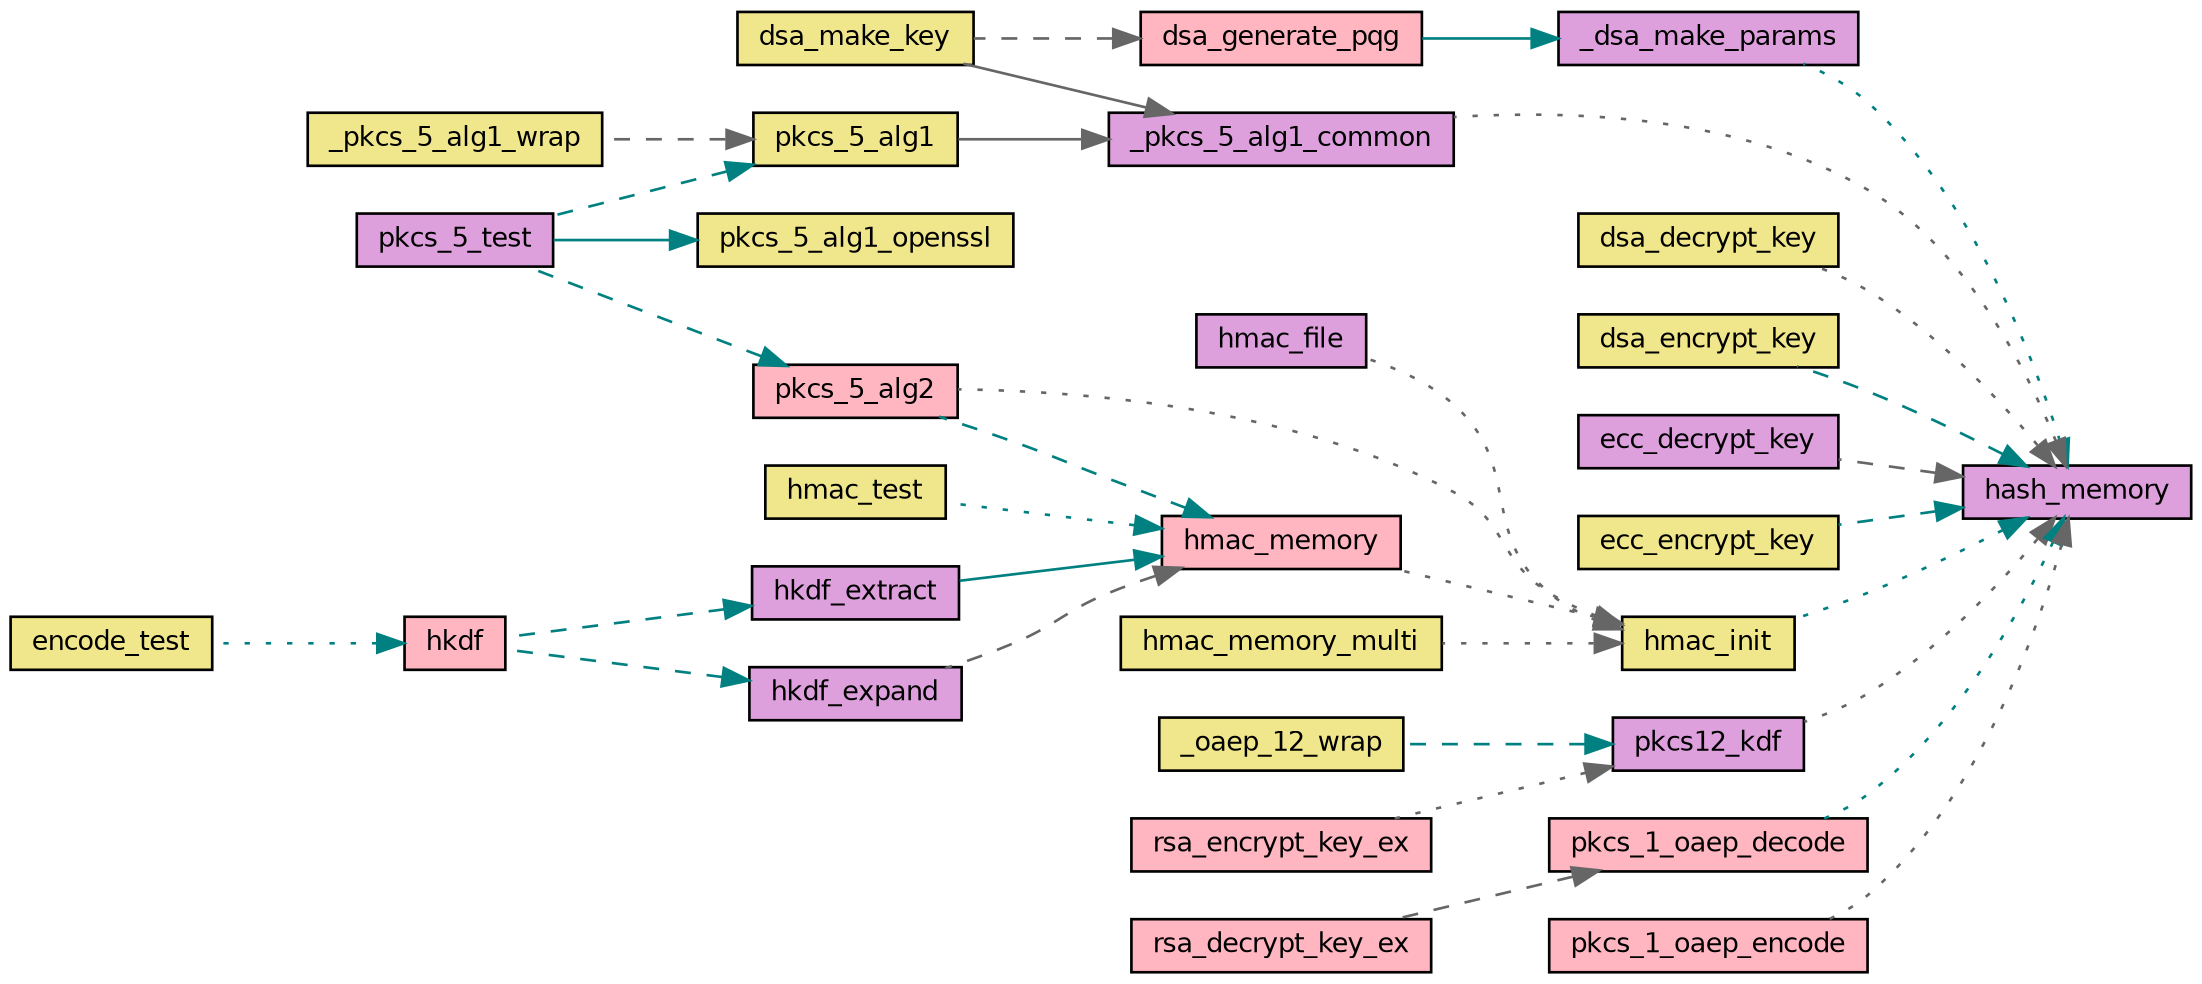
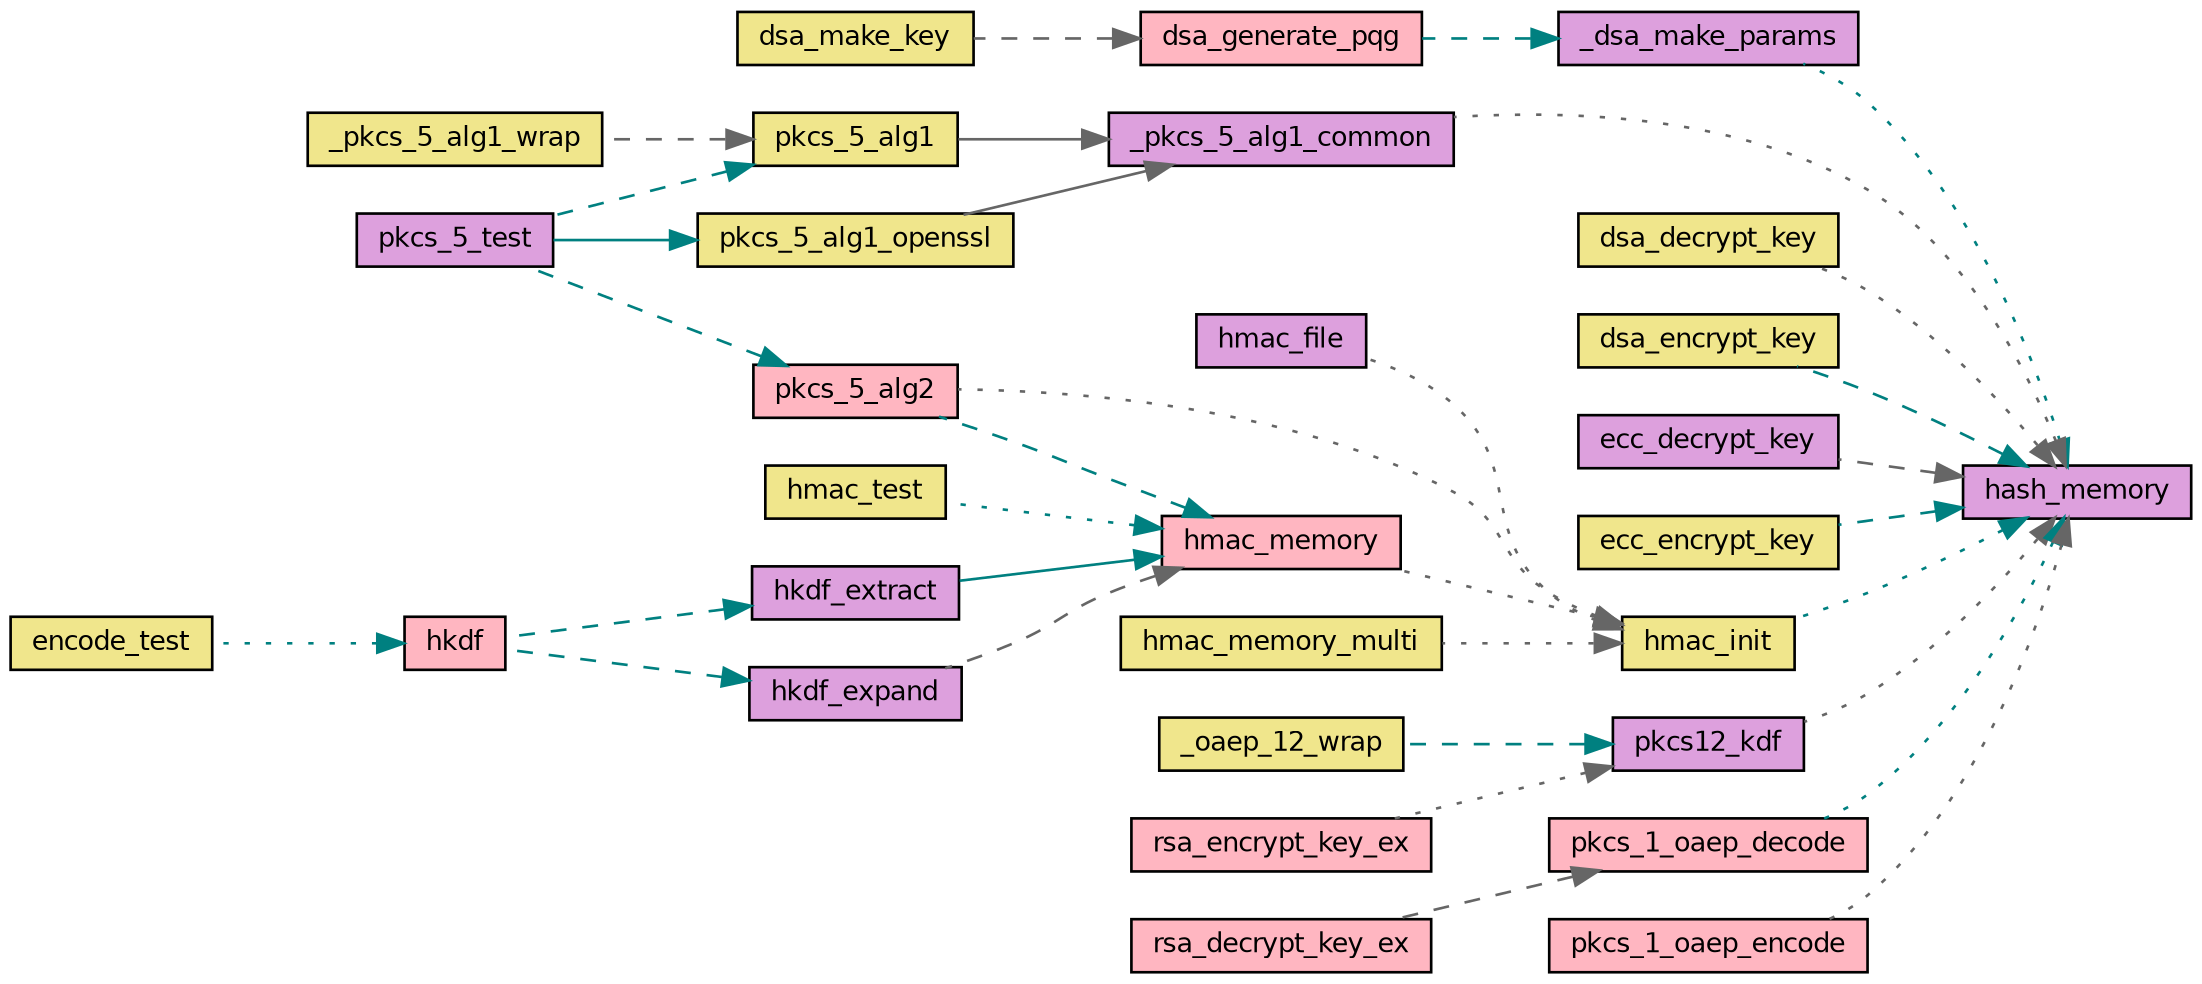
(1477, 38) -> (1477, 38)
(1055, 86) -> (1055, 193)
